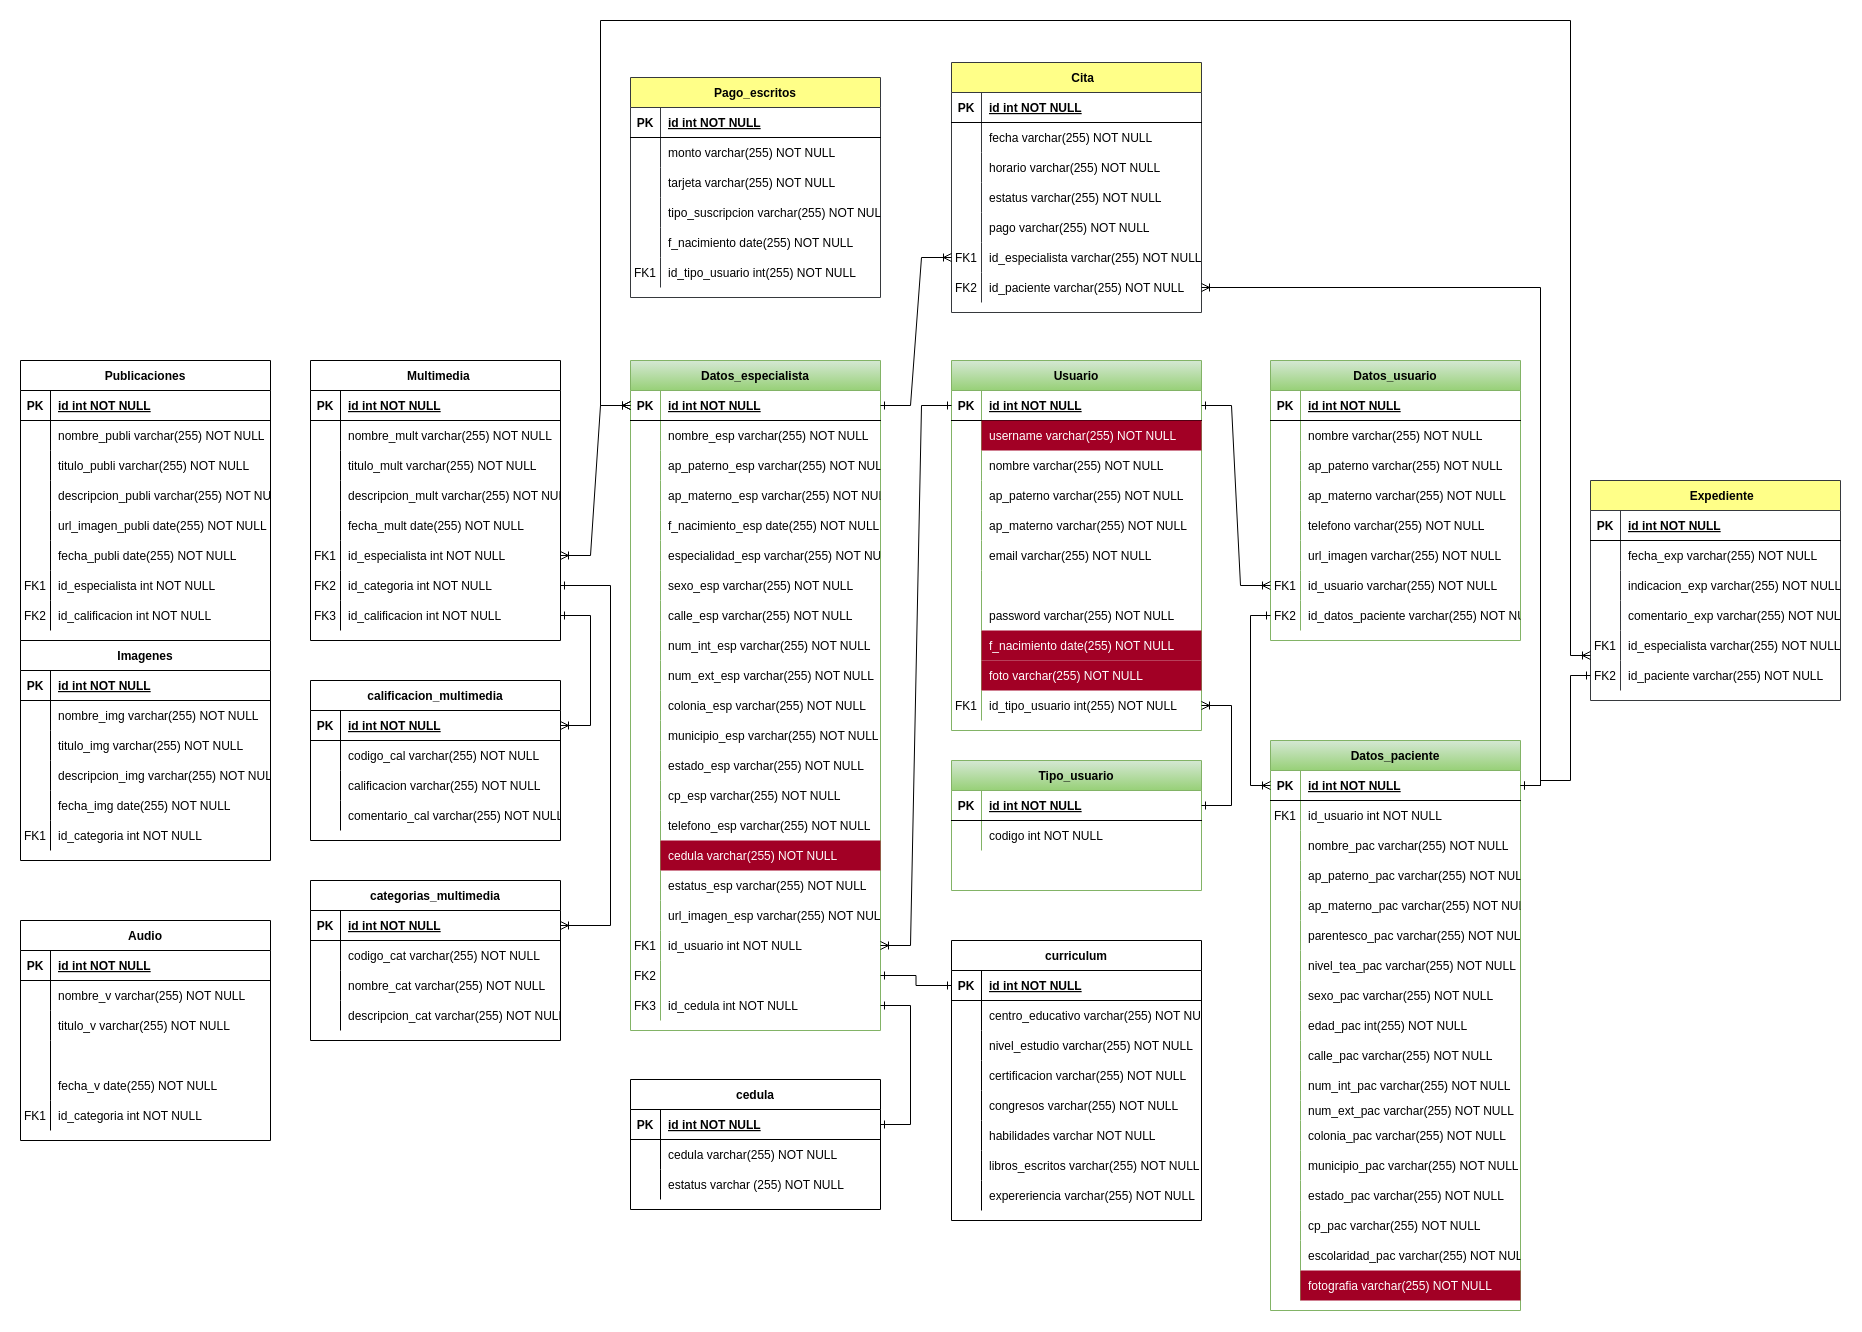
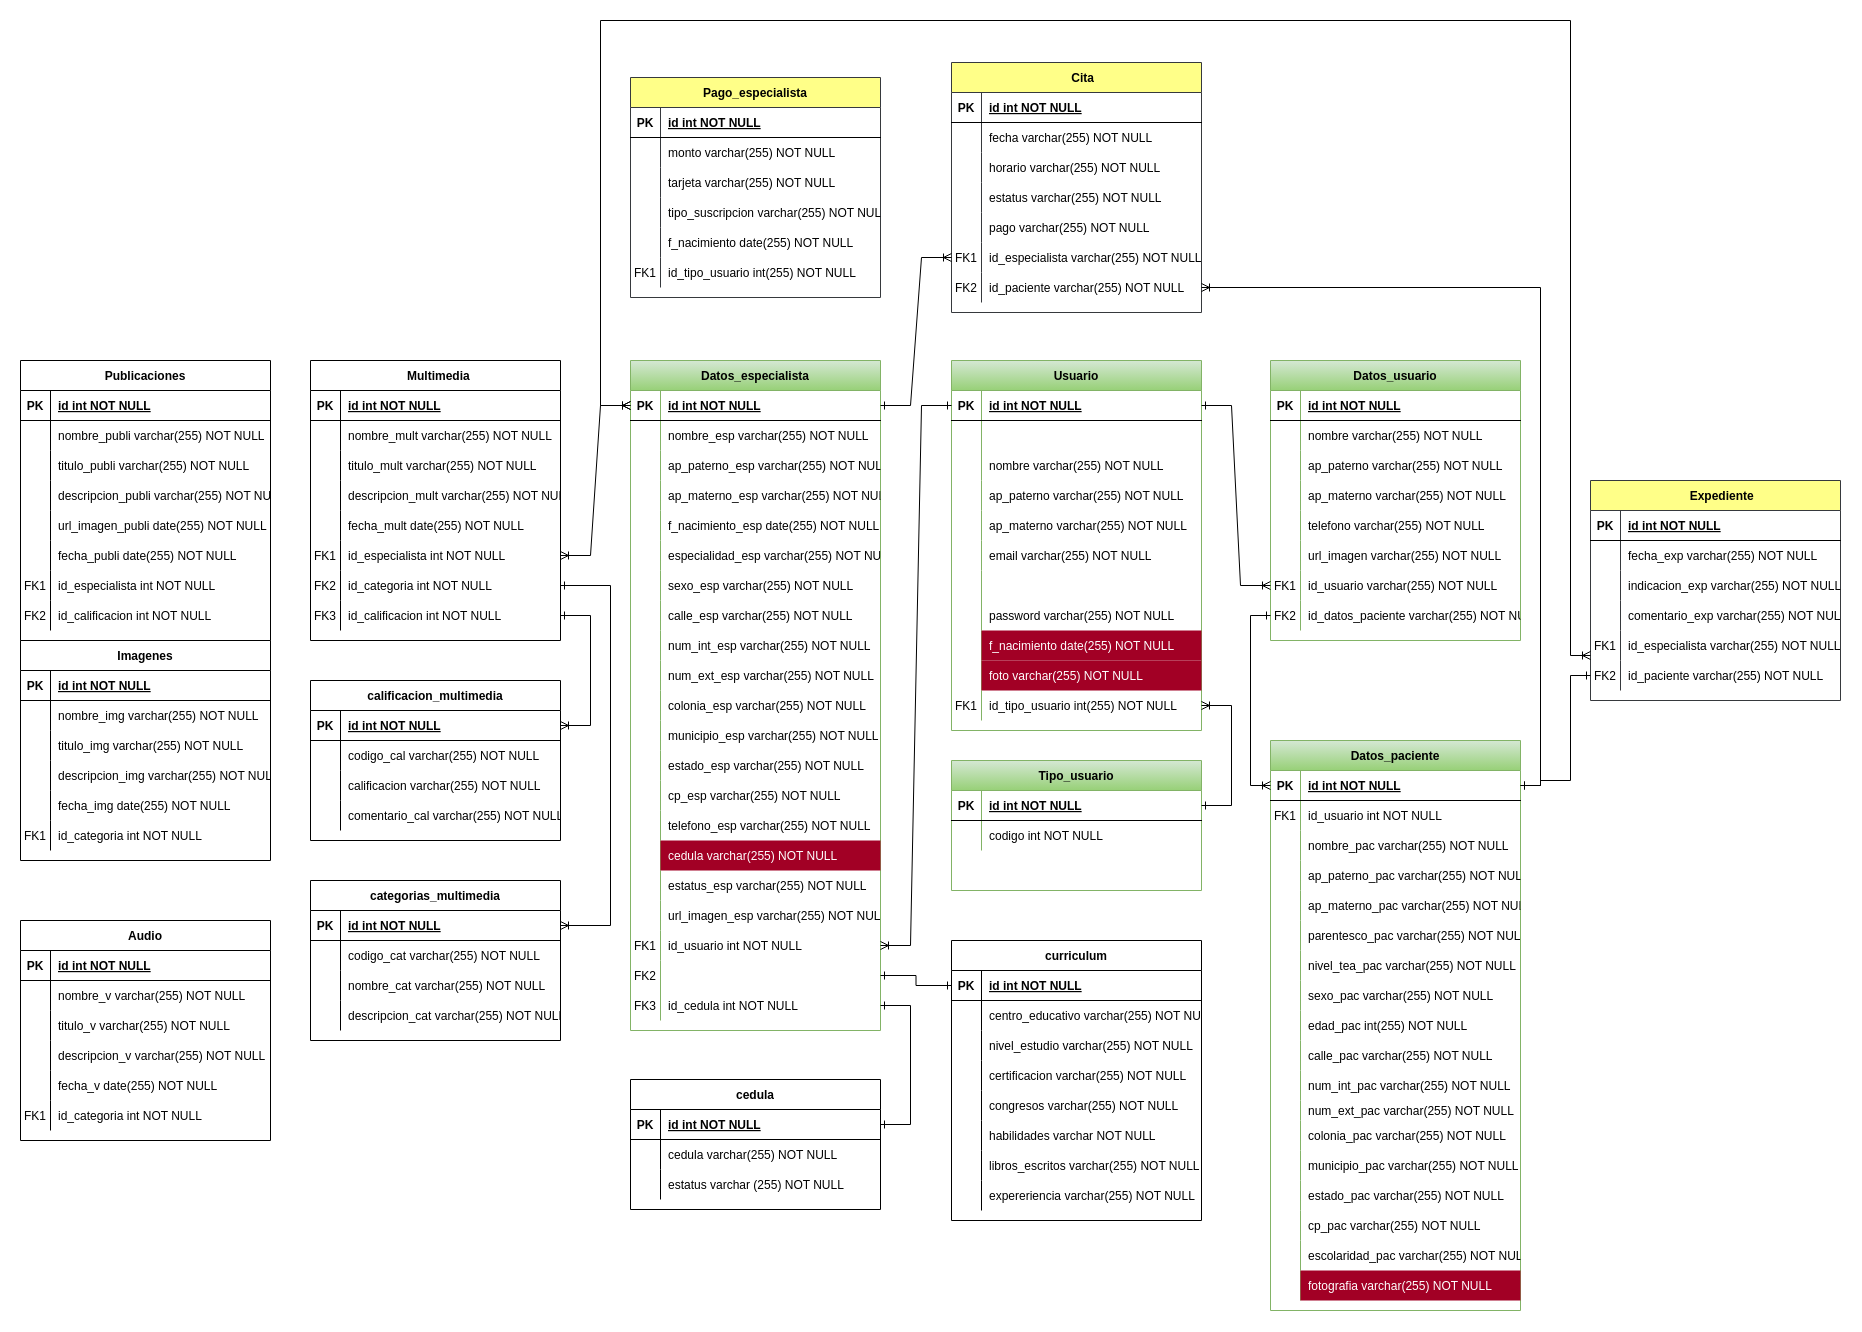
(755, 93) -> (755, 93)
(1092, 436) -> none
none -> (161, 1056)
